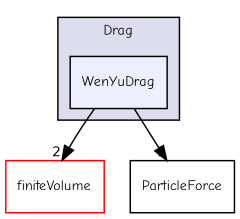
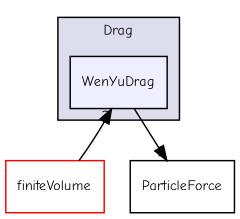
(81, 129) -> (92, 141)
